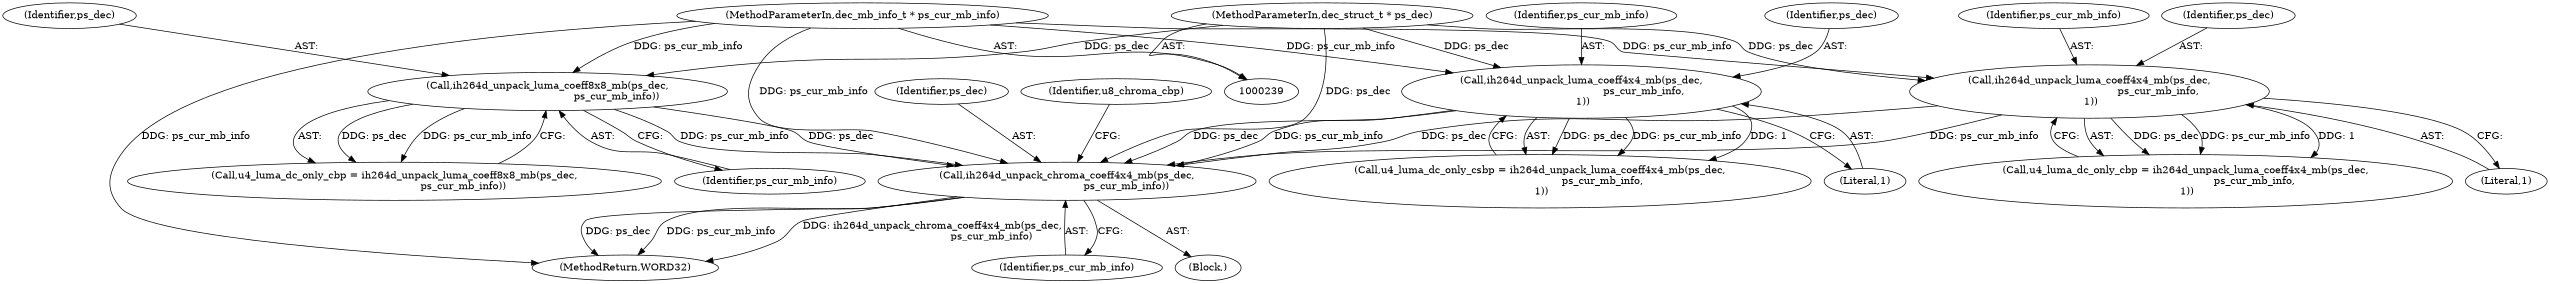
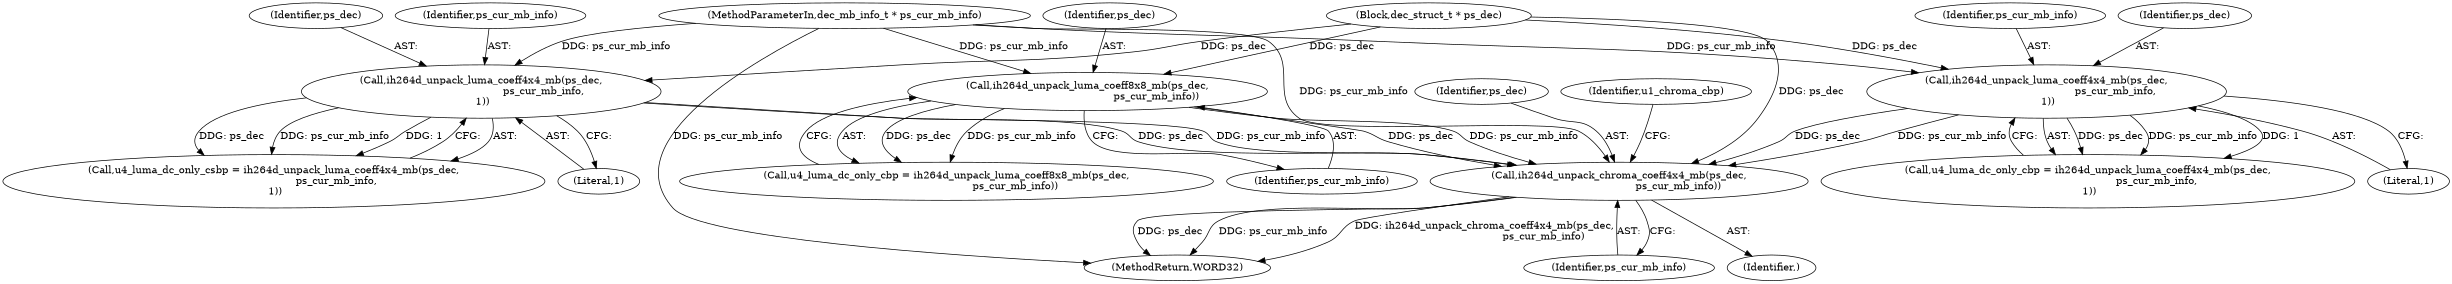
(1322, 16) -> (1429, 16)
(1116, 92) -> (1656, 92)
(1262, 92) -> none
(1208, 268) -> (1772, 268)
